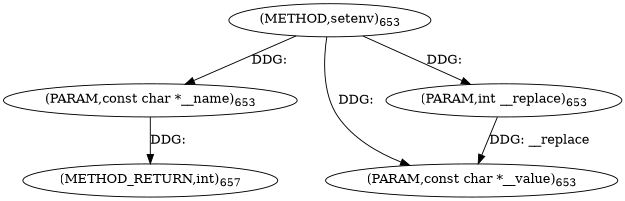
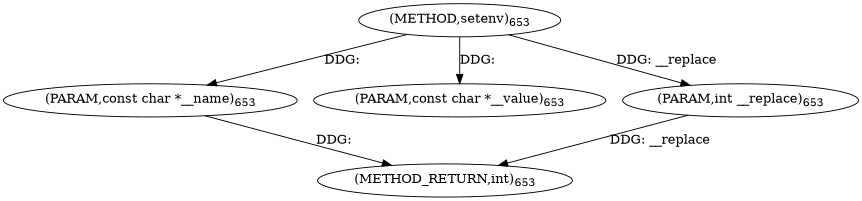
(446, 60) -> (666, 60)
(490, 136) -> (598, 139)
(230, 179) -> (525, 179)
